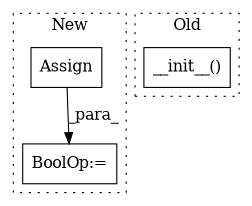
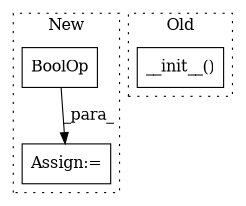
(66, 68) -> (60, 68)
(70, 164) -> (66, 164)
